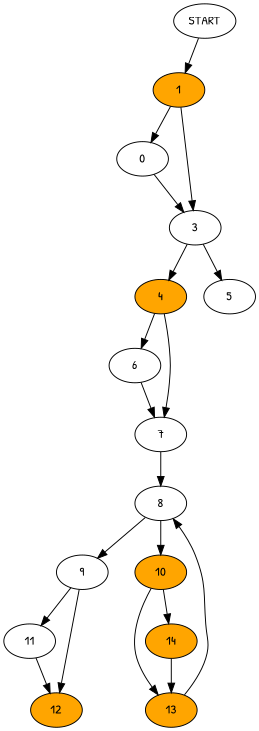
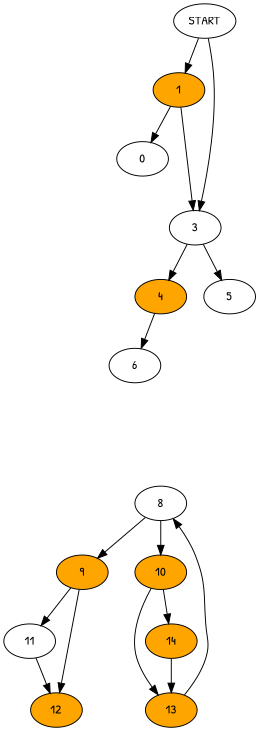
(166, 190) -> (213, 120)
(161, 434) -> none
(82, 572) -> (82, 572)
